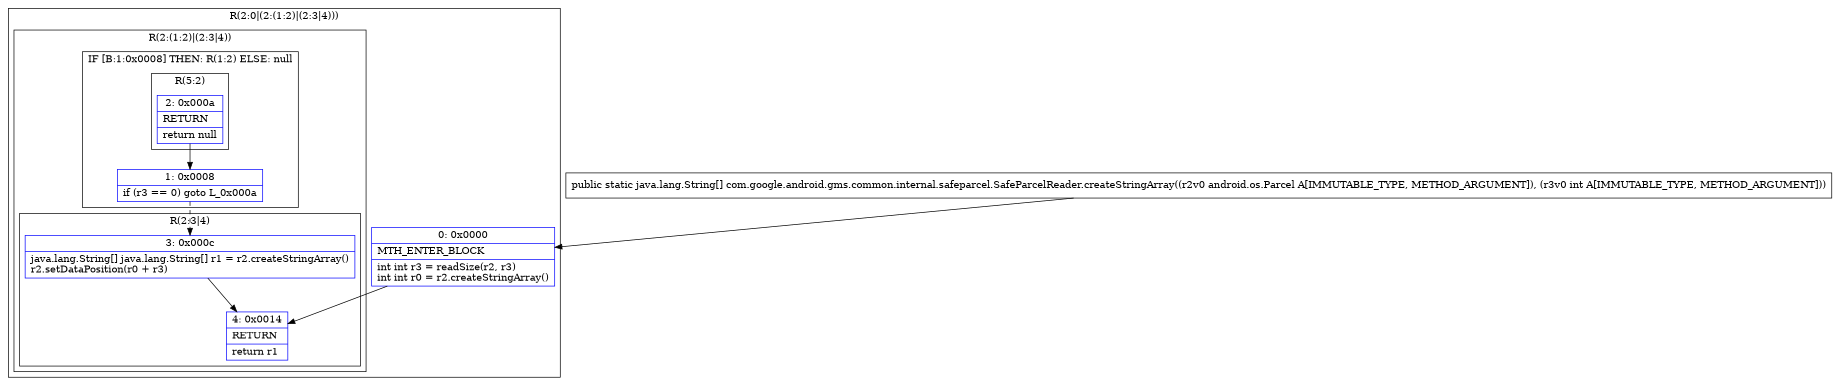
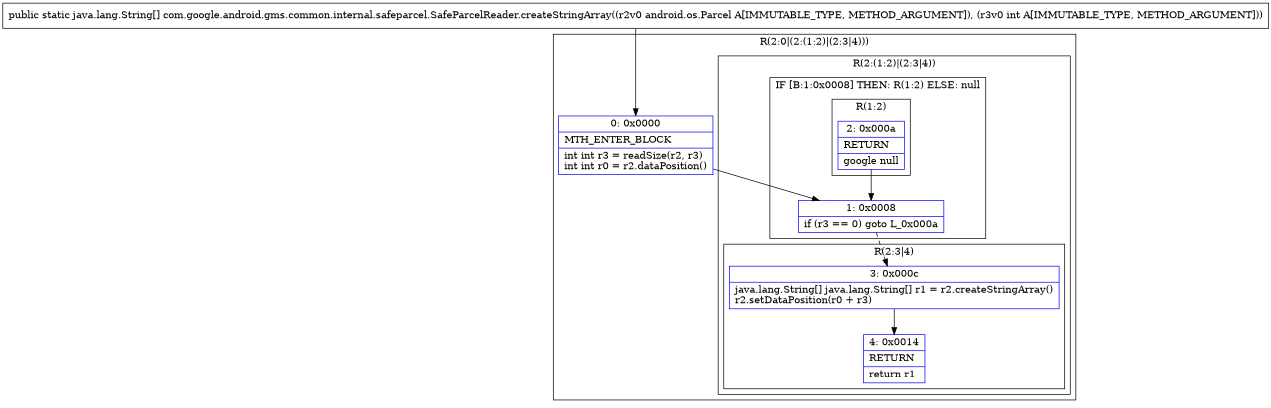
(190, 81) -> (871, 107)
(190, 135) -> (871, 161)
(463, 278) -> (636, 166)
(341, 304) -> (763, 184)
